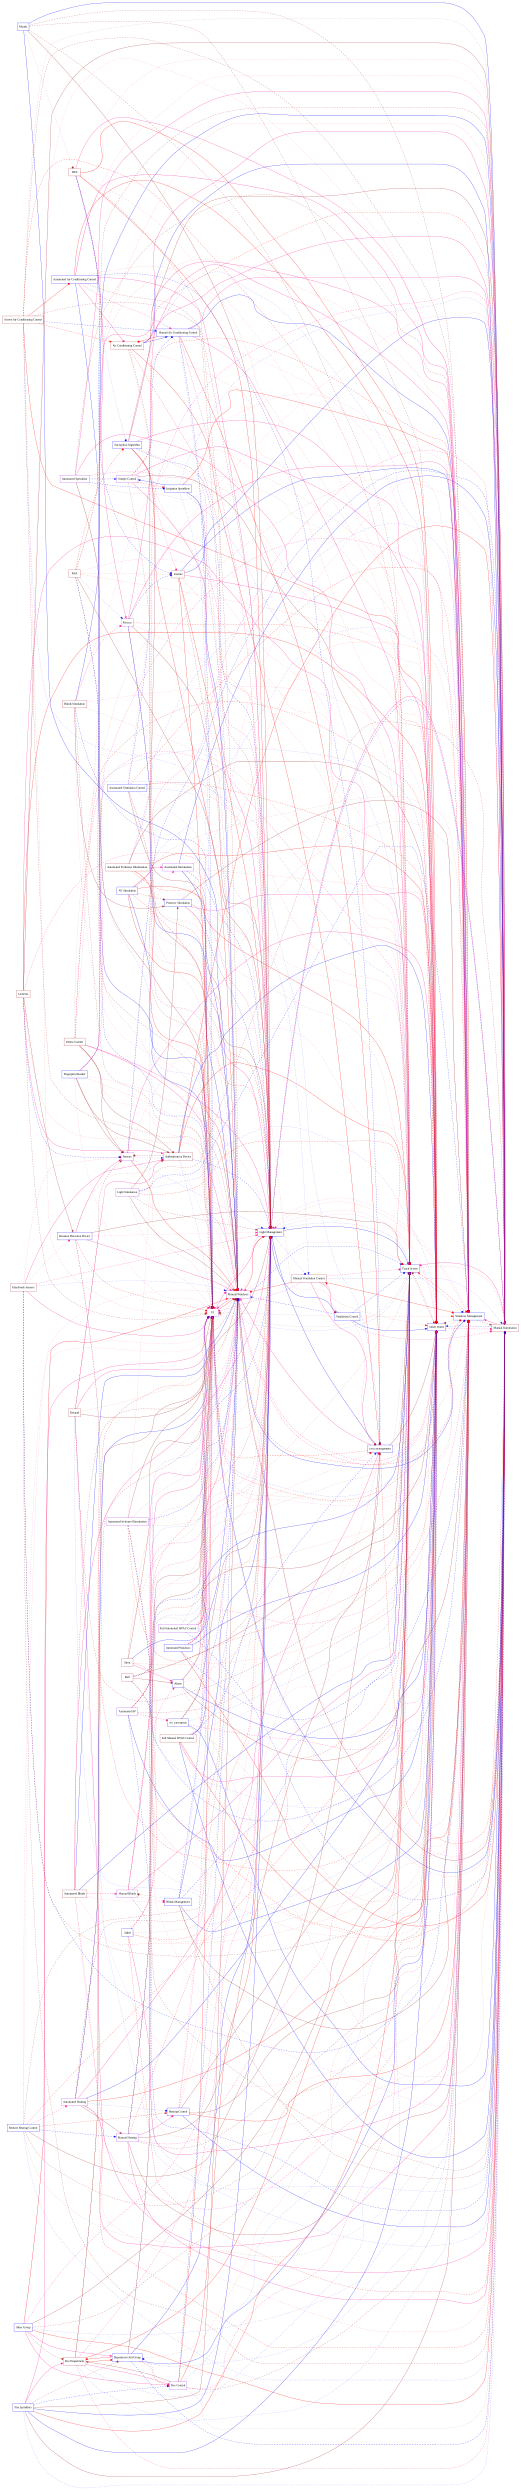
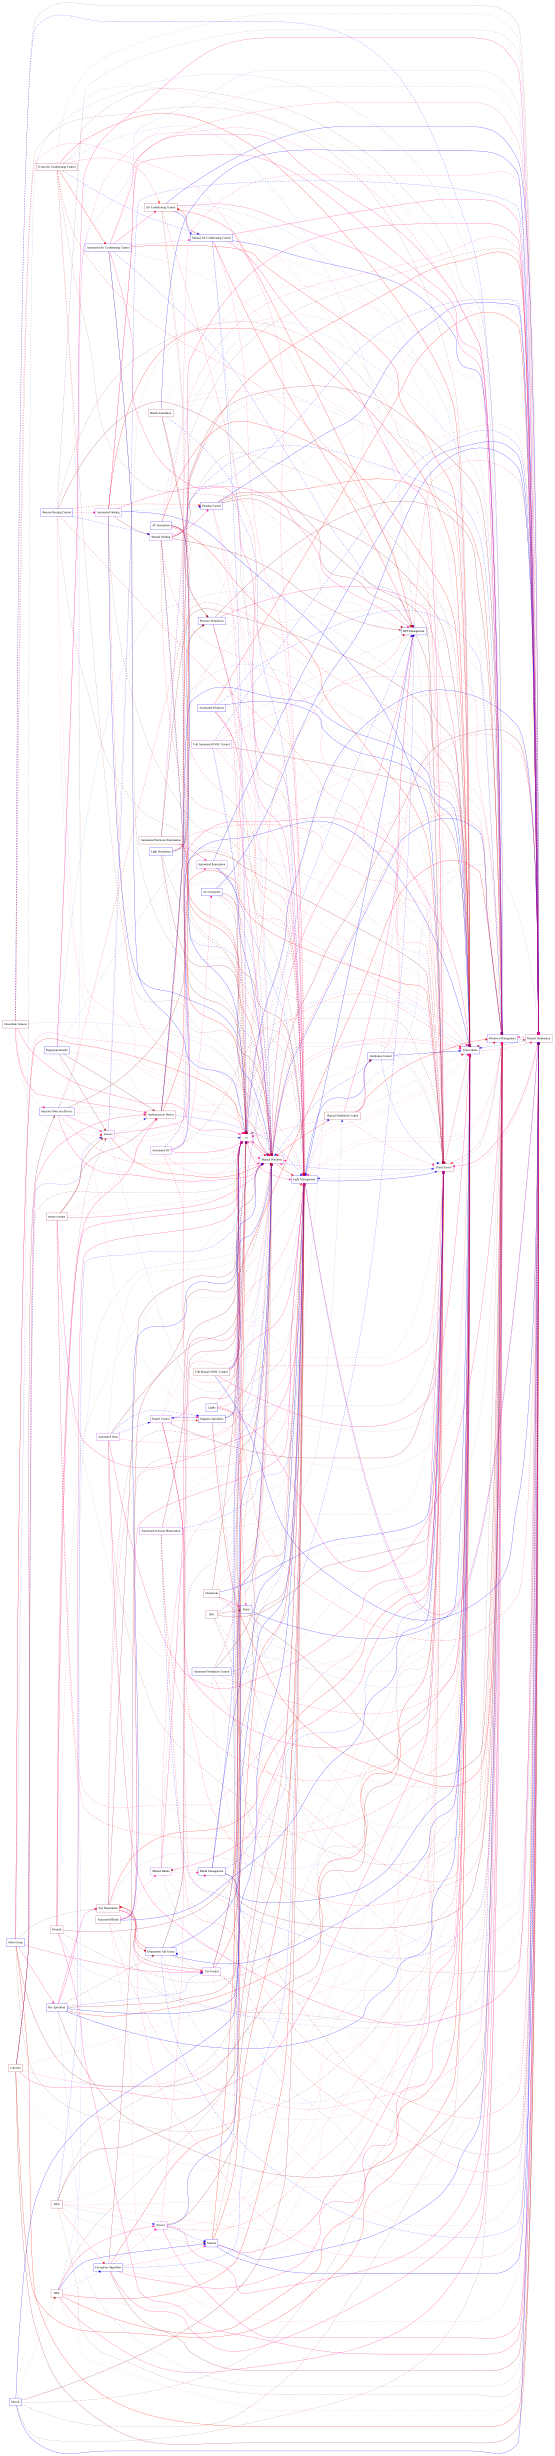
(75, 479) -> (108, 1437)
(108, 492) -> (121, 2254)
(178, 574) -> (212, 2243)
(93, 655) -> (134, 2247)
(145, 672) -> (382, 1172)
(193, 1114) -> (107, 1246)
(148, 1155) -> (182, 866)
(127, 1192) -> (161, 852)
(410, 1269) -> (444, 1168)
(333, 1306) -> none
(206, 1502) -> none
(127, 1663) -> (212, 1593)
(67, 2350) -> (36, 1974)
